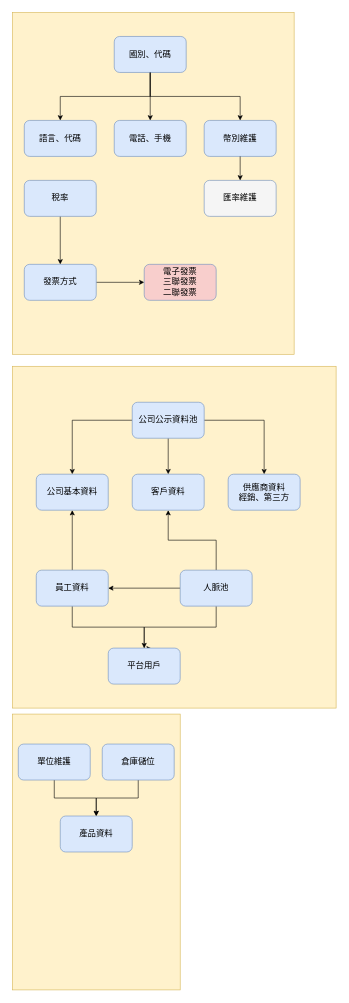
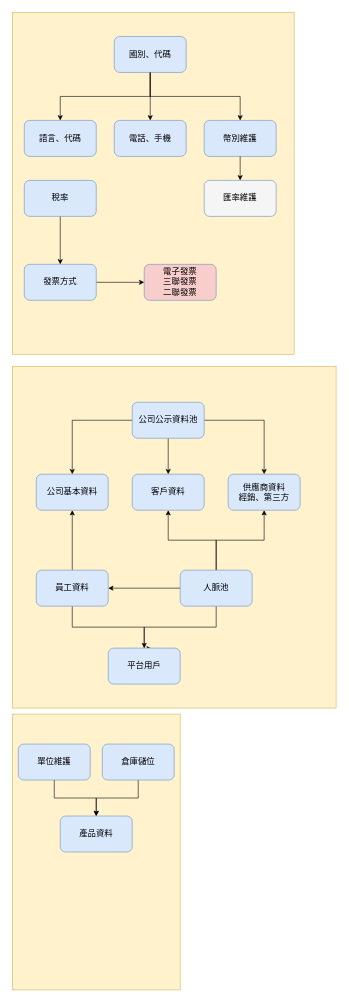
none -> (264, 515)
